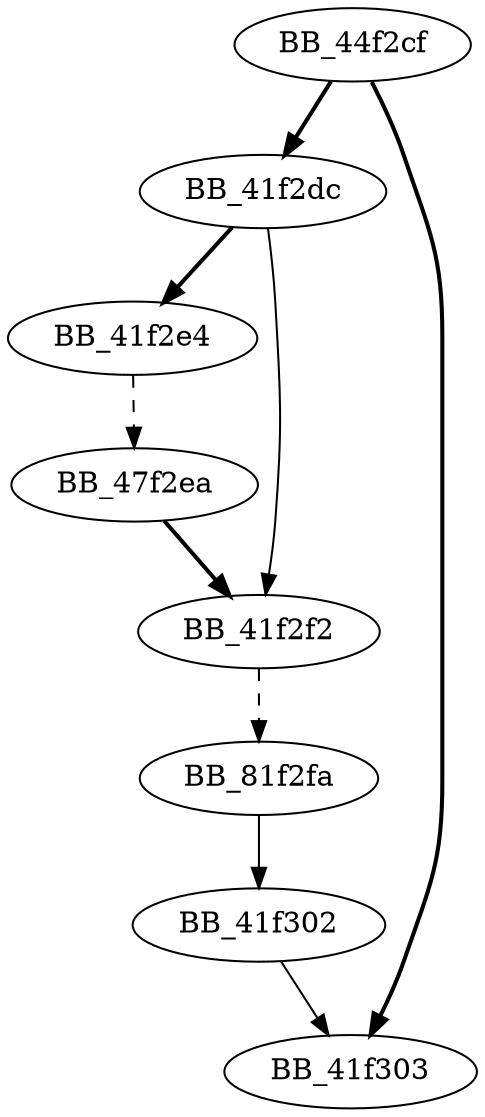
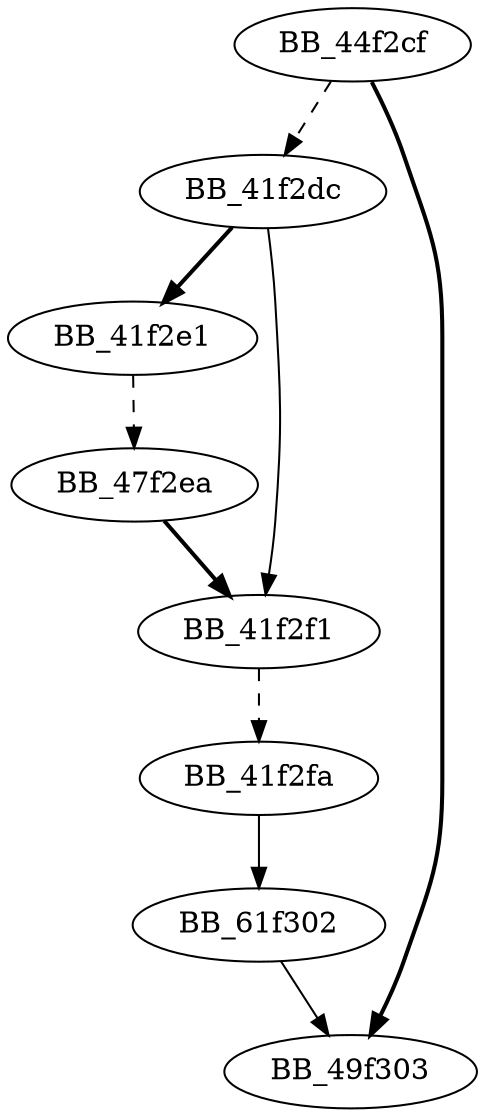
(313, 109) -> (313, 109)
(133, 338) -> (133, 338)
(259, 632) -> (259, 632)
(259, 778) -> (259, 778)
(259, 925) -> (259, 925)
(351, 1072) -> (351, 1072)
